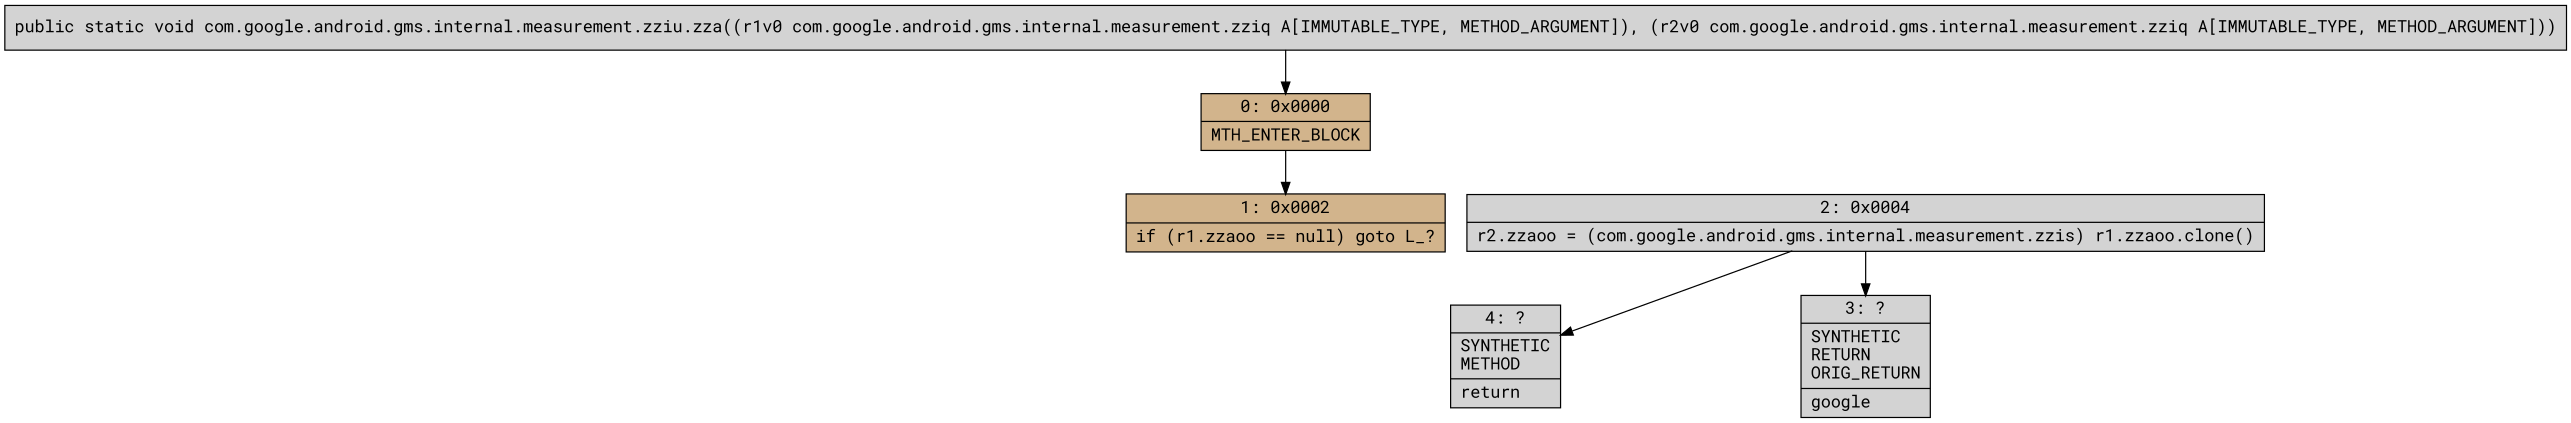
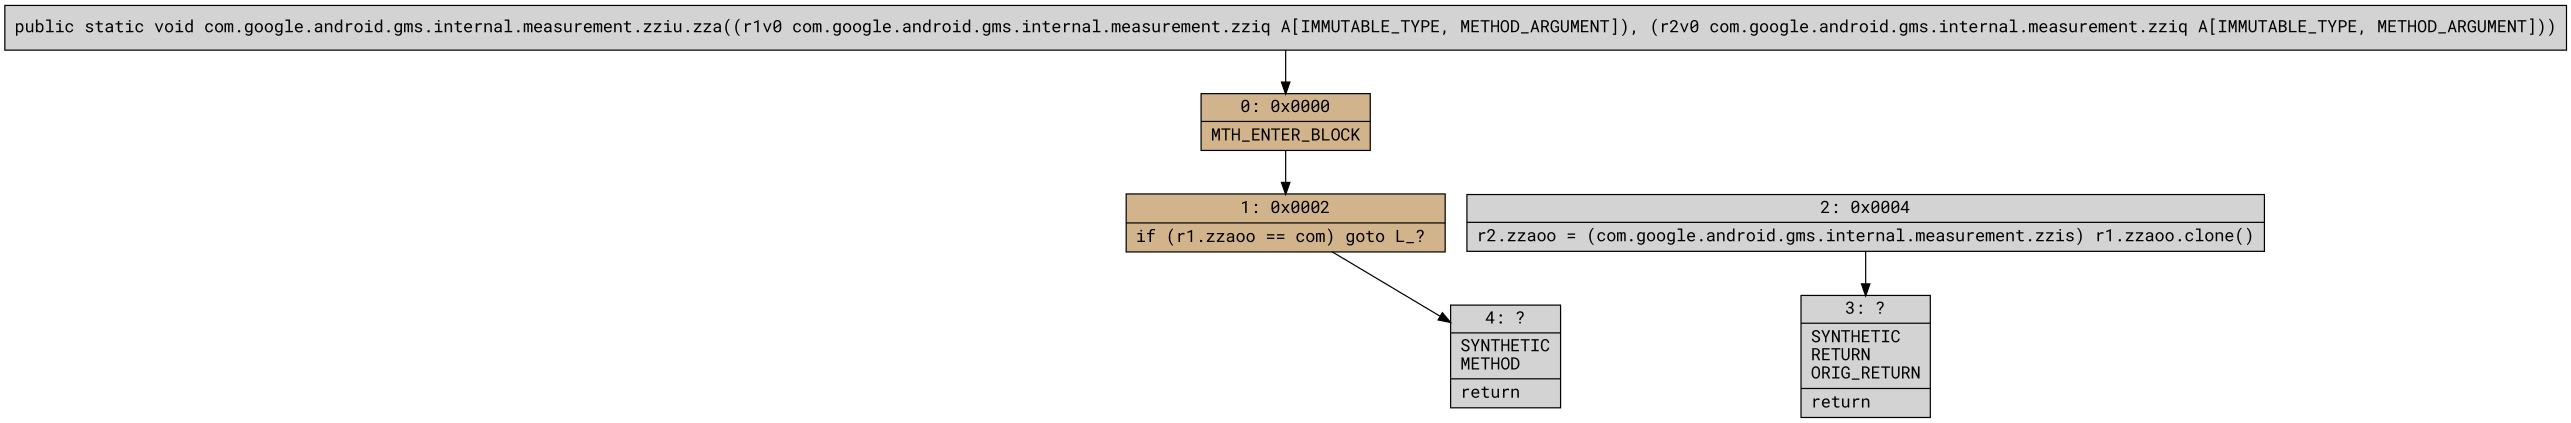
(1286, 237) -> (1281, 237)
(1682, 291) -> (1386, 284)
(1841, 402) -> (1841, 402)
